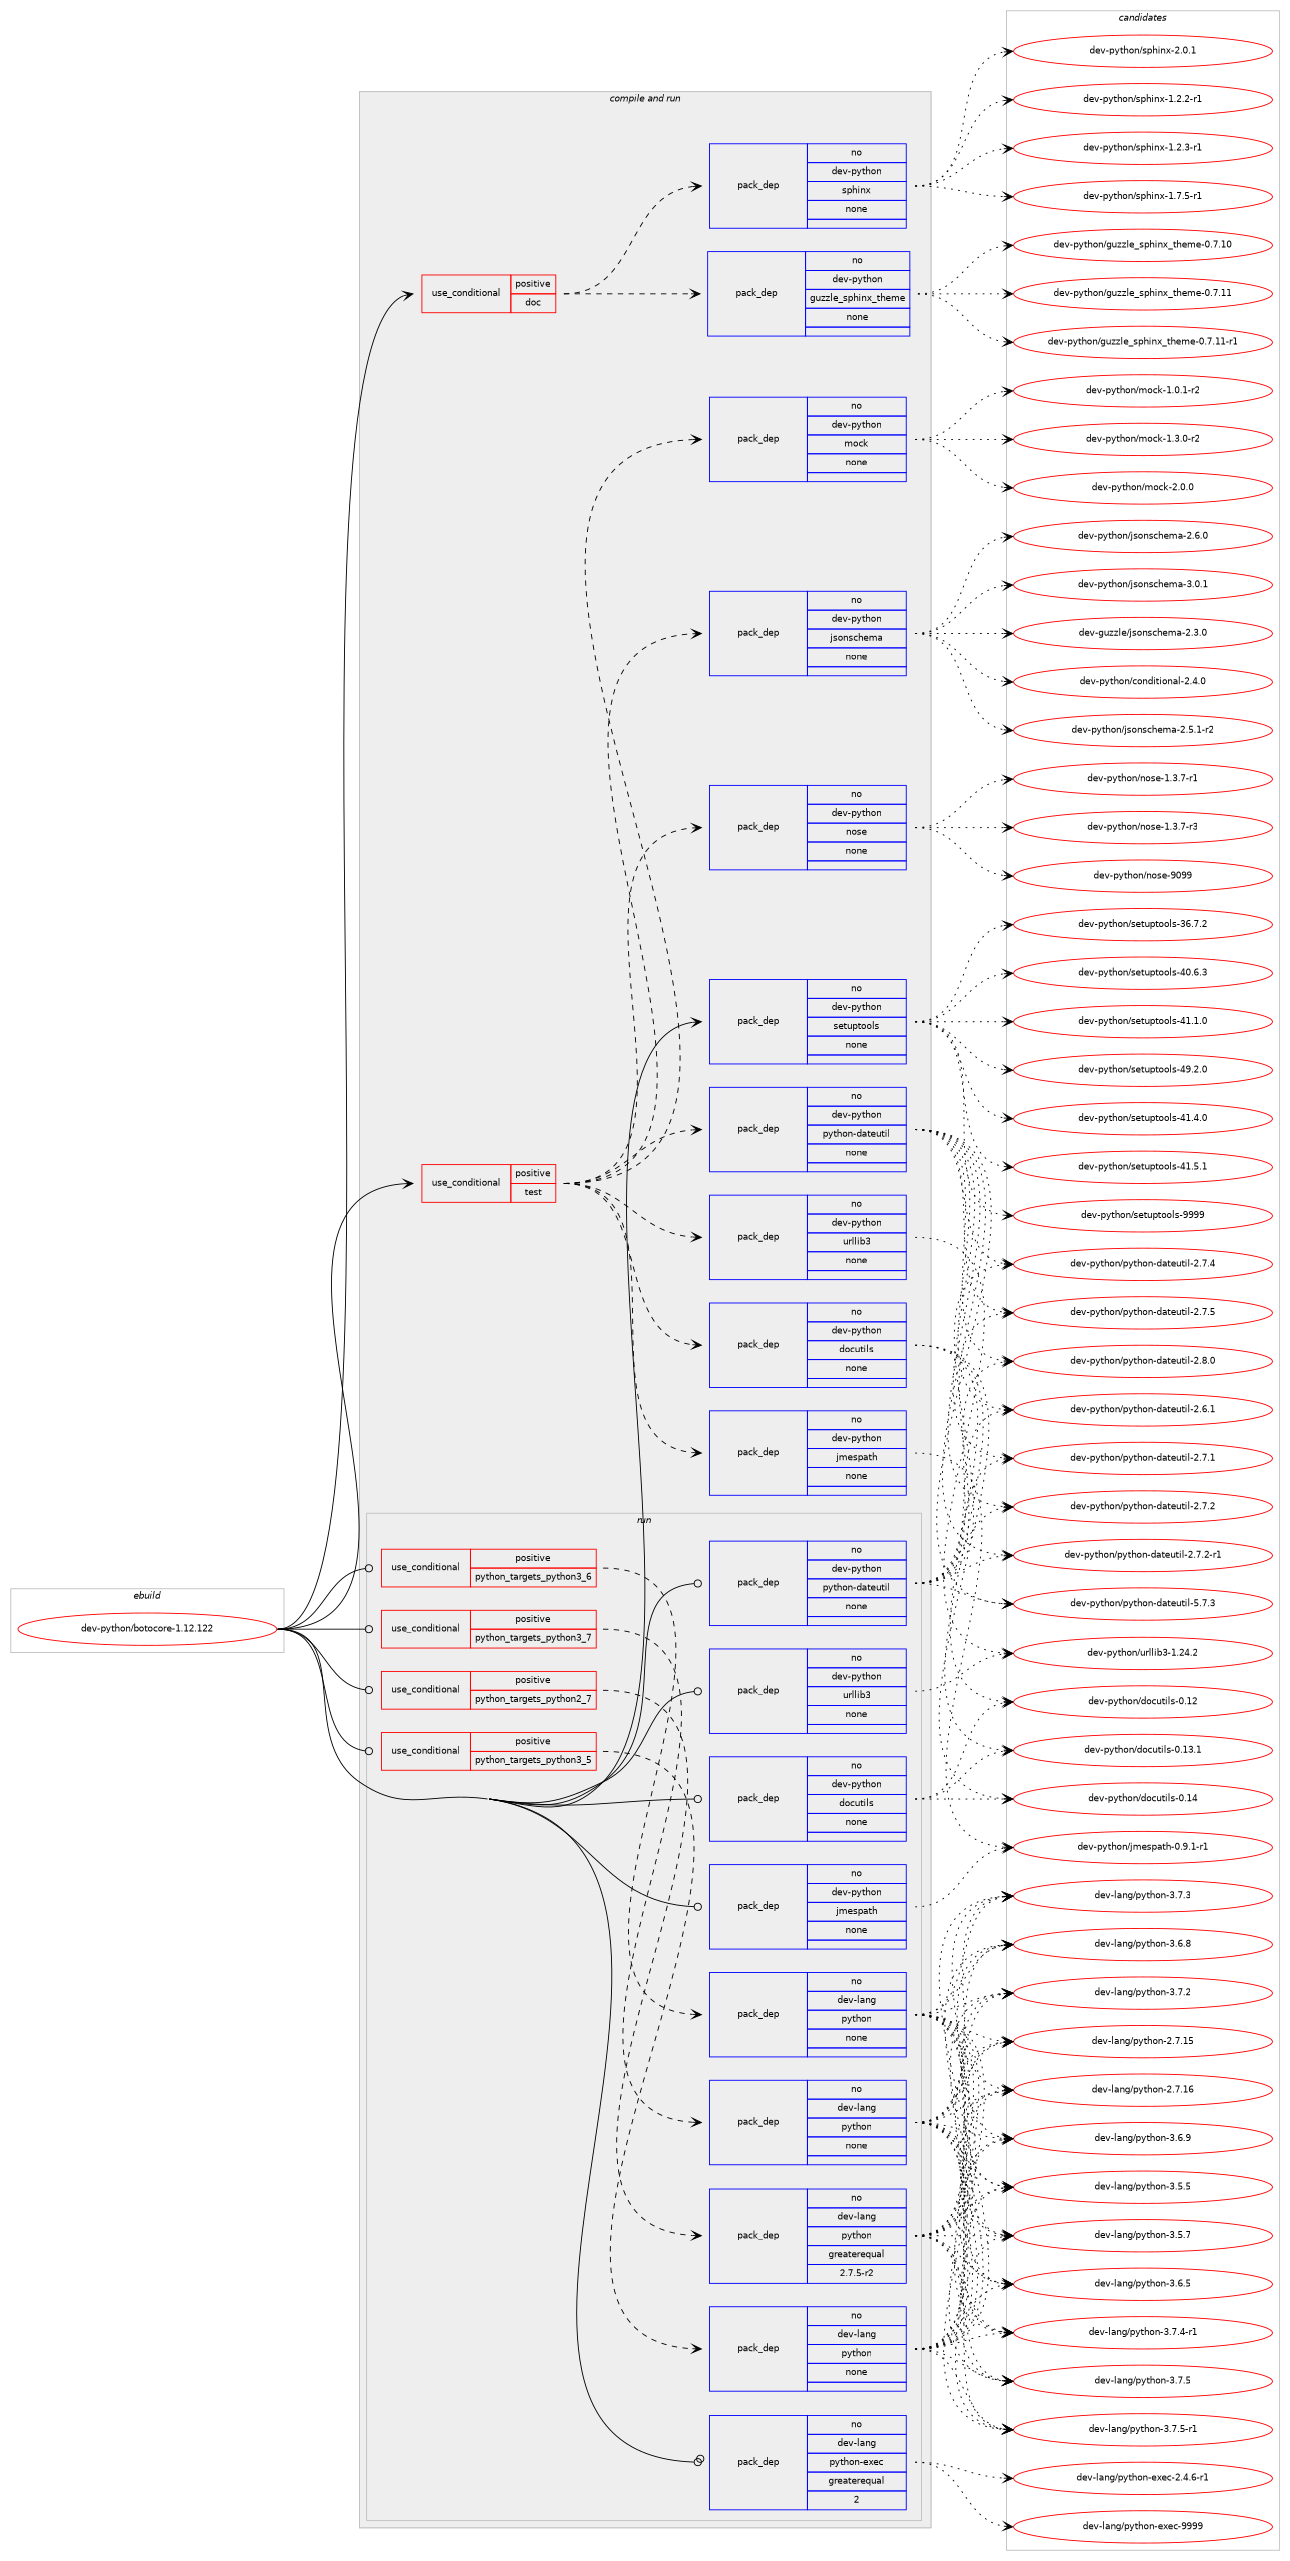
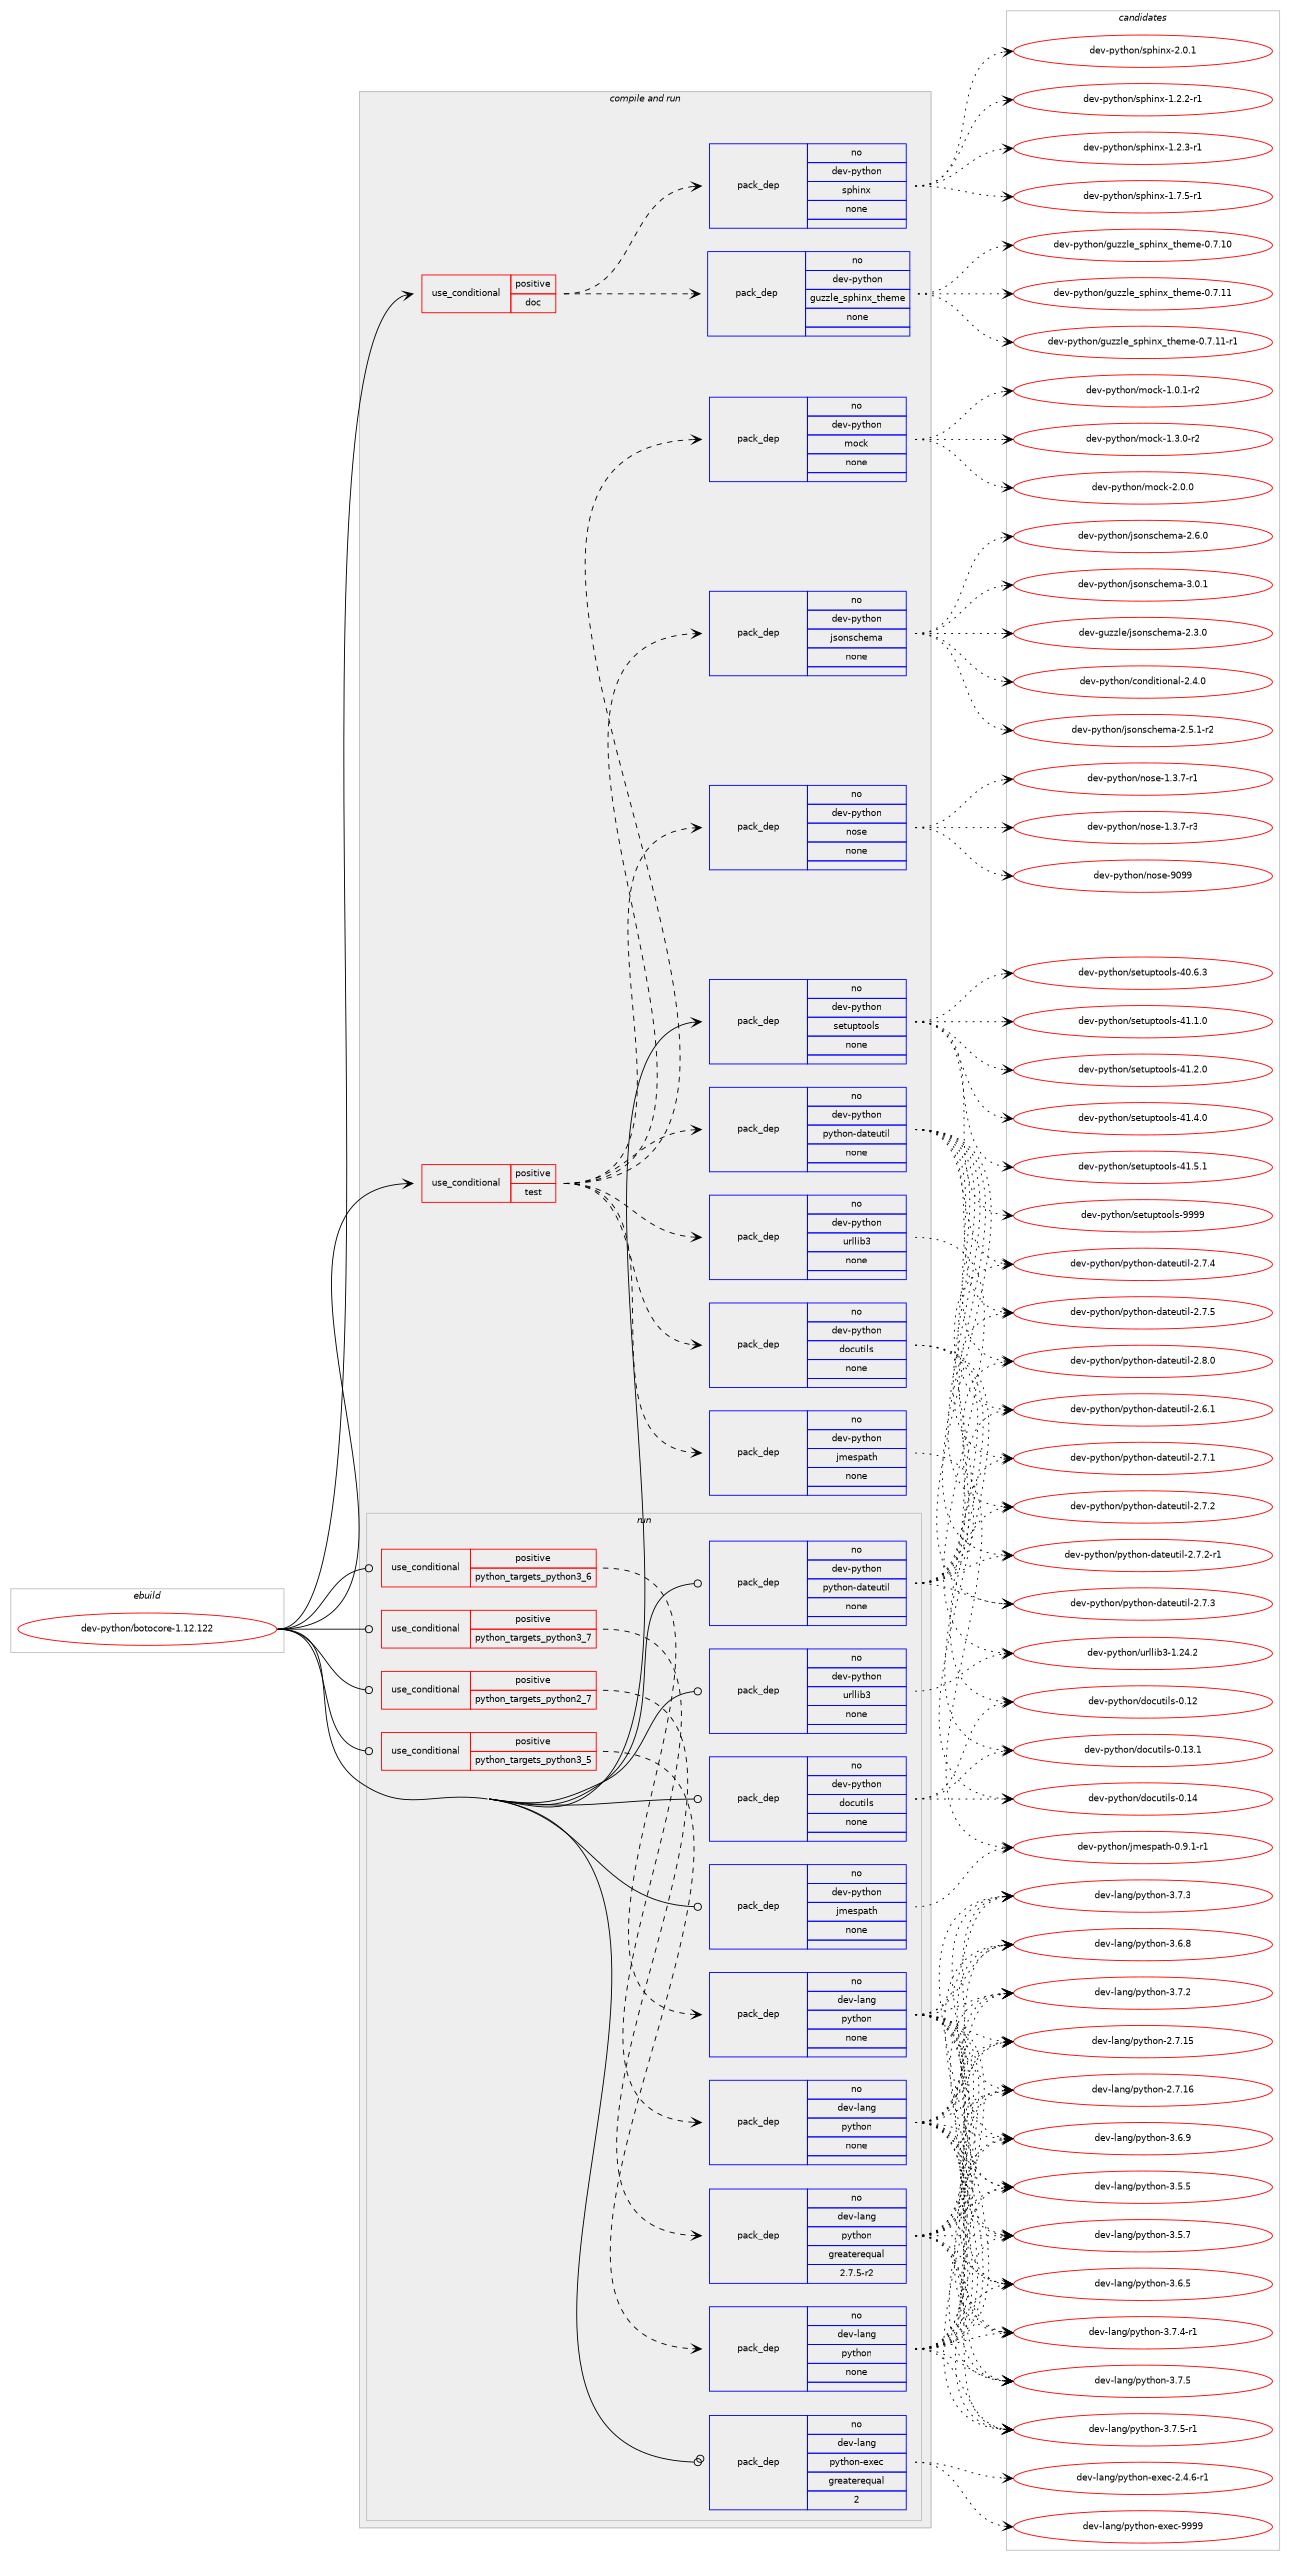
(1143, 925) -> none
(1143, 1070) -> (1143, 1070)
(1143, 1604) -> (1143, 1604)
